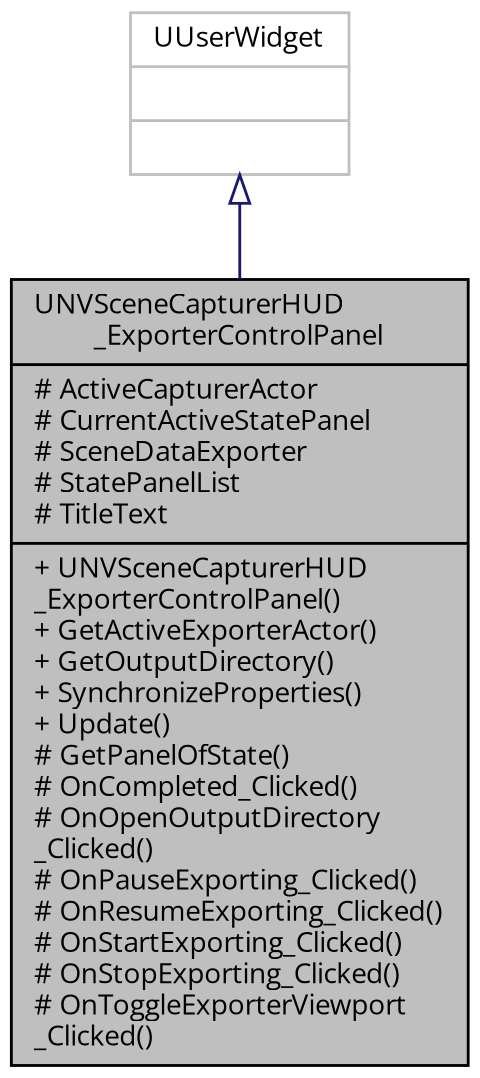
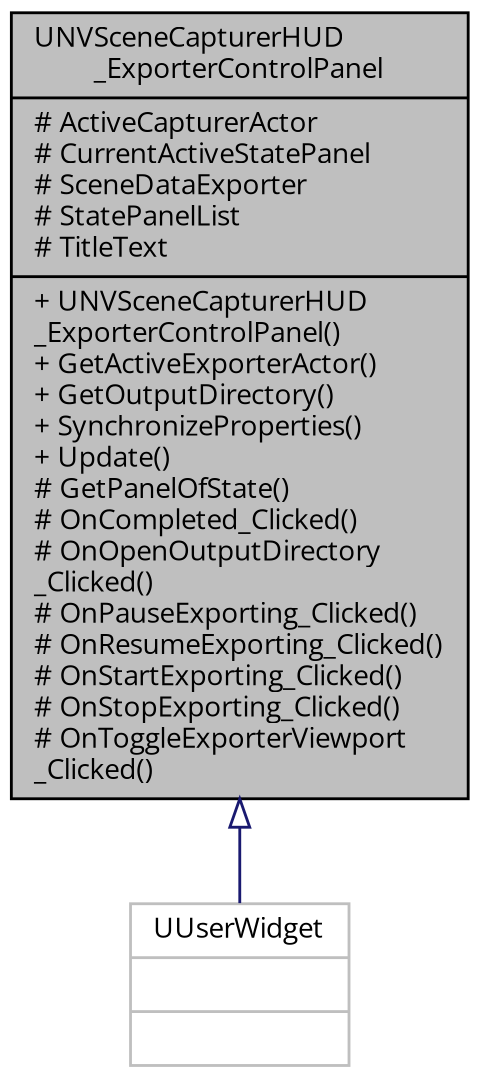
(240, 241) -> (240, 865)
